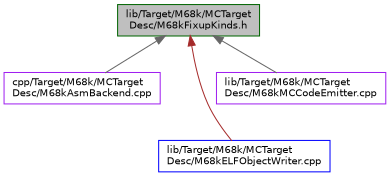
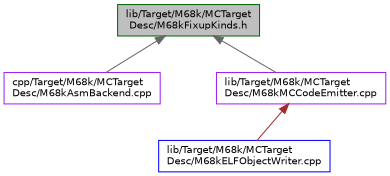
(205, 96) -> (269, 126)
